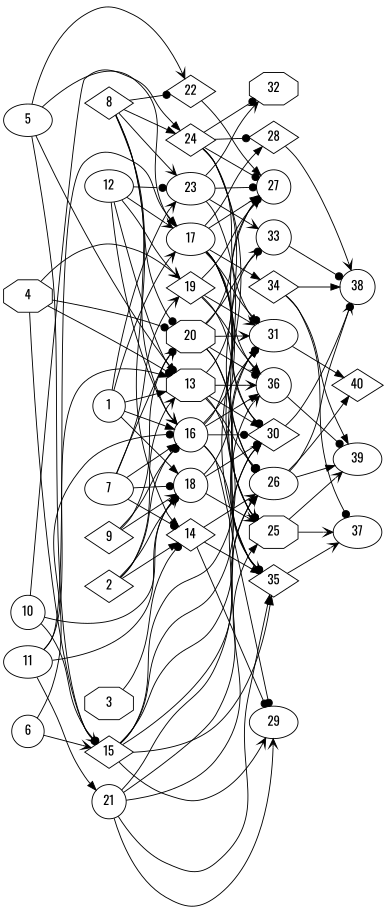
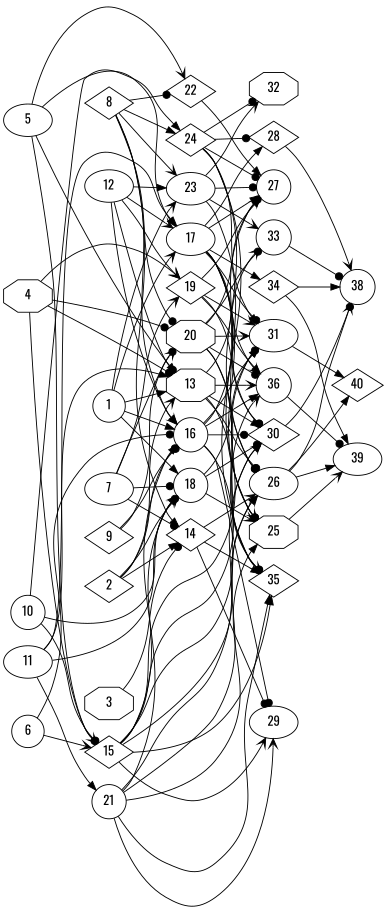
(145, 187) -> (145, 187)
(124, 286) -> (124, 286)
(143, 467) -> (152, 710)
(142, 517) -> (150, 625)
(358, 532) -> none
